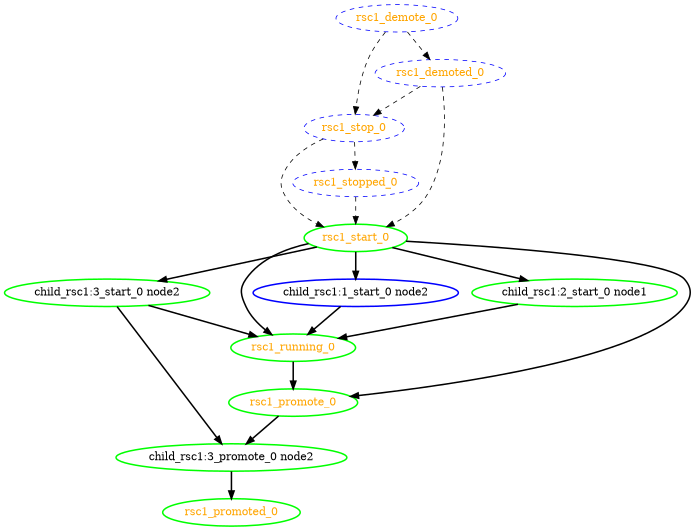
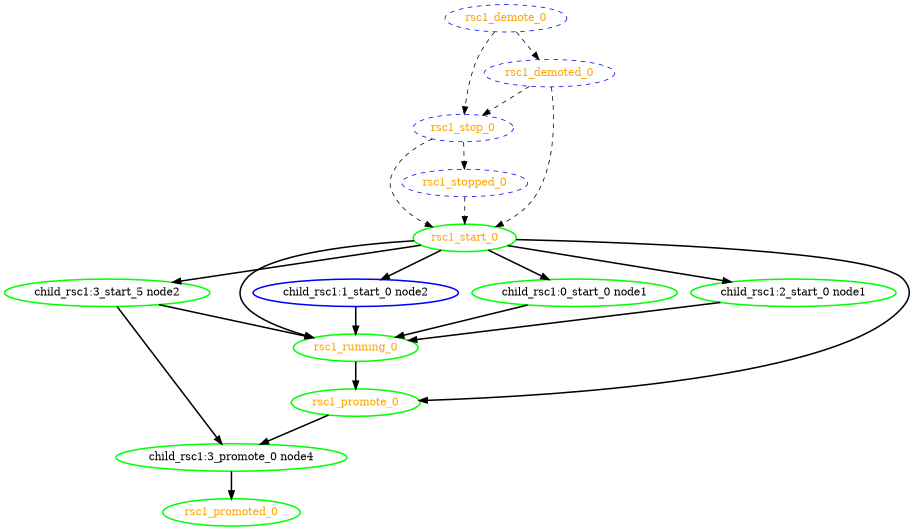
(107, 293) -> (107, 293)
none -> (575, 293)
(231, 458) -> (231, 458)
